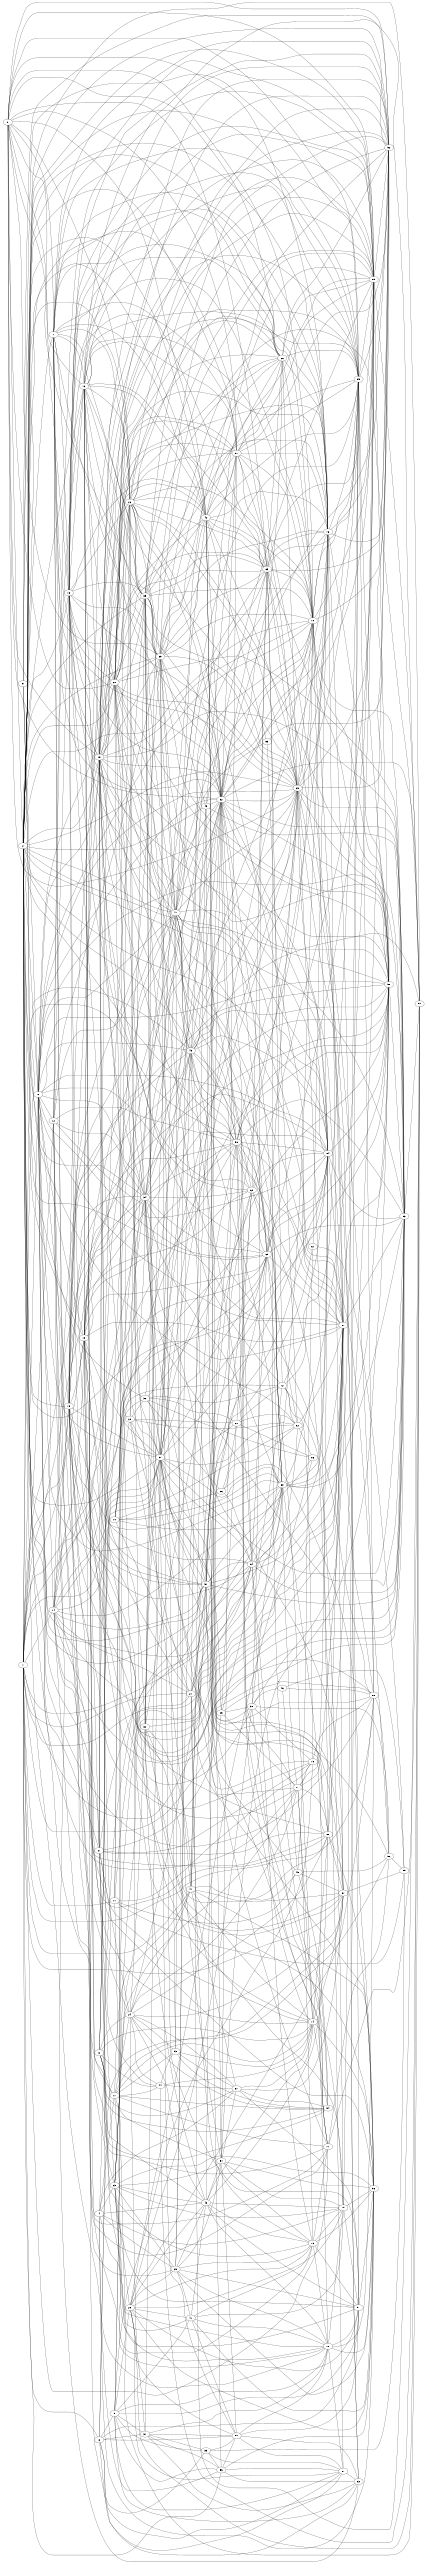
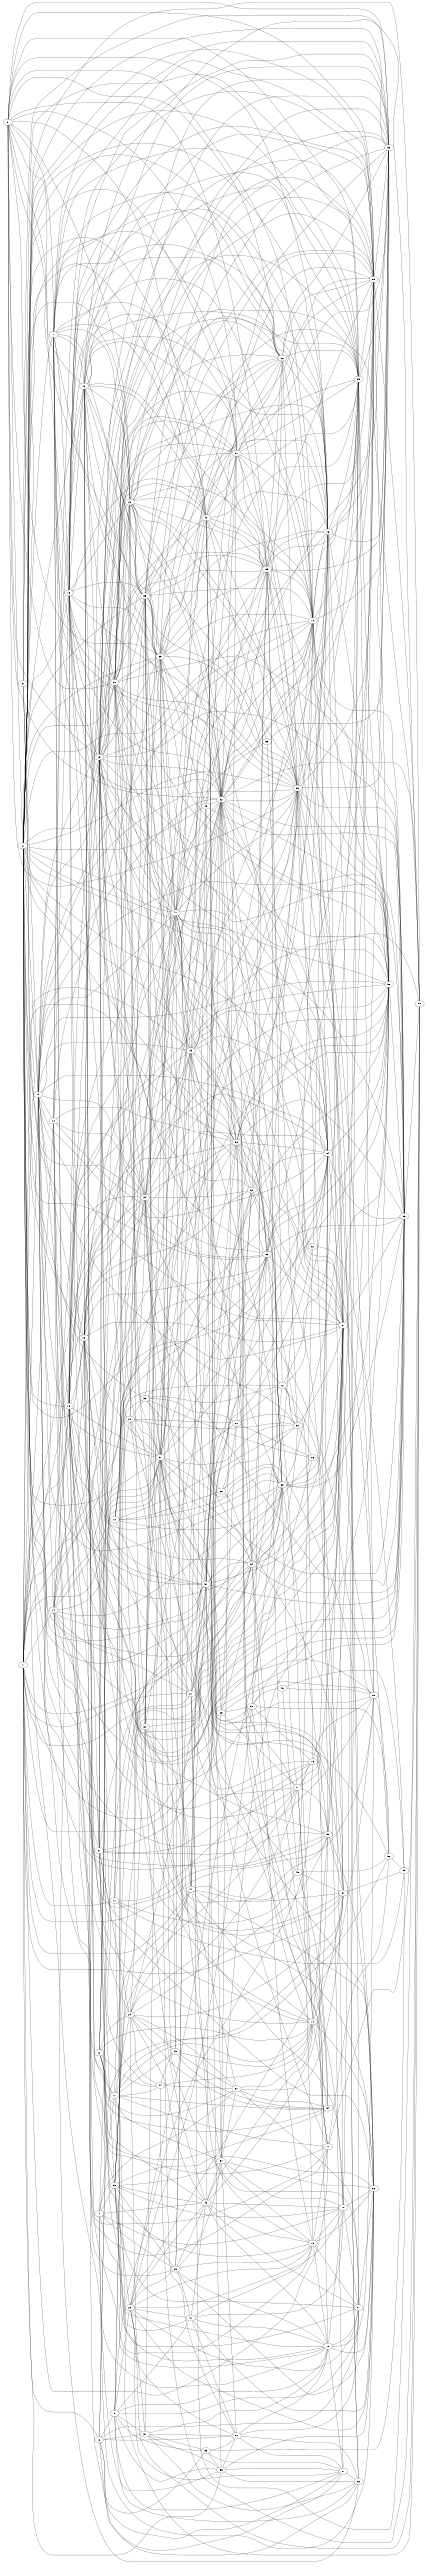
(108, 1029) -> (157, 1055)
(148, 1129) -> none
(267, 2288) -> none
